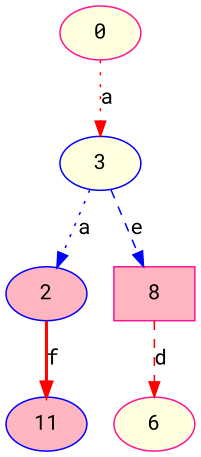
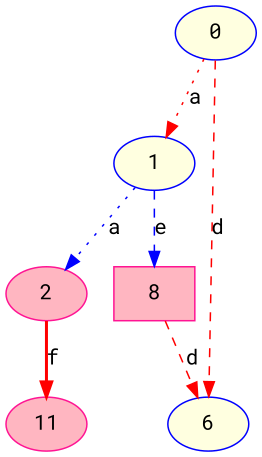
(100, 33) -> (216, 33)
(100, 163) -> (154, 163)
none -> (212, 221)
(46, 294) -> (46, 294)
(46, 424) -> (46, 424)
(154, 424) -> (208, 424)
